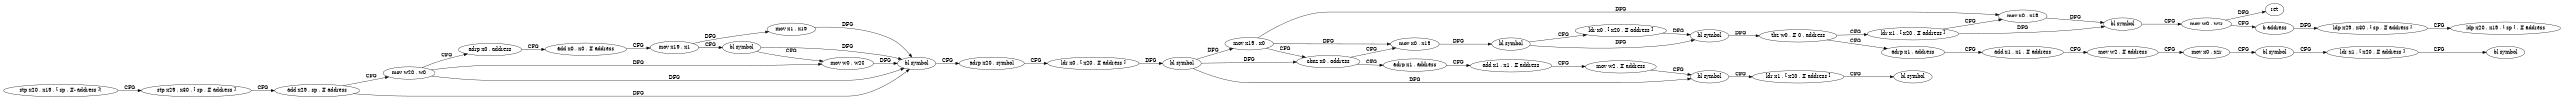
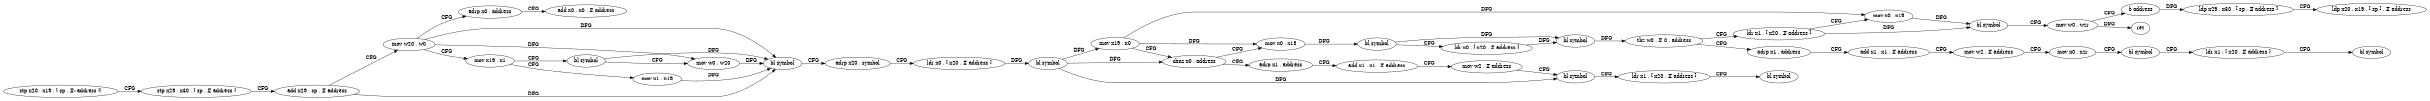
(711, 37) -> (533, 65)
(637, 48) -> (444, 55)
